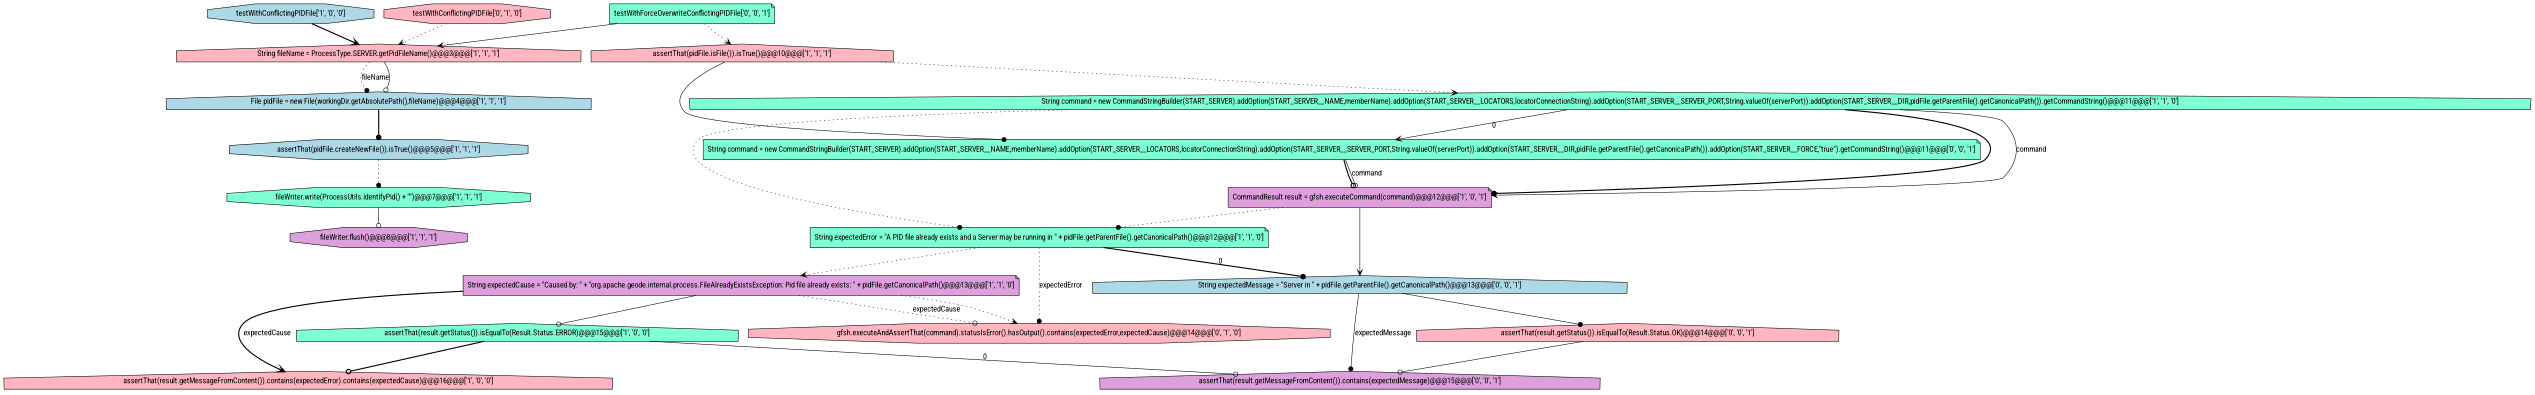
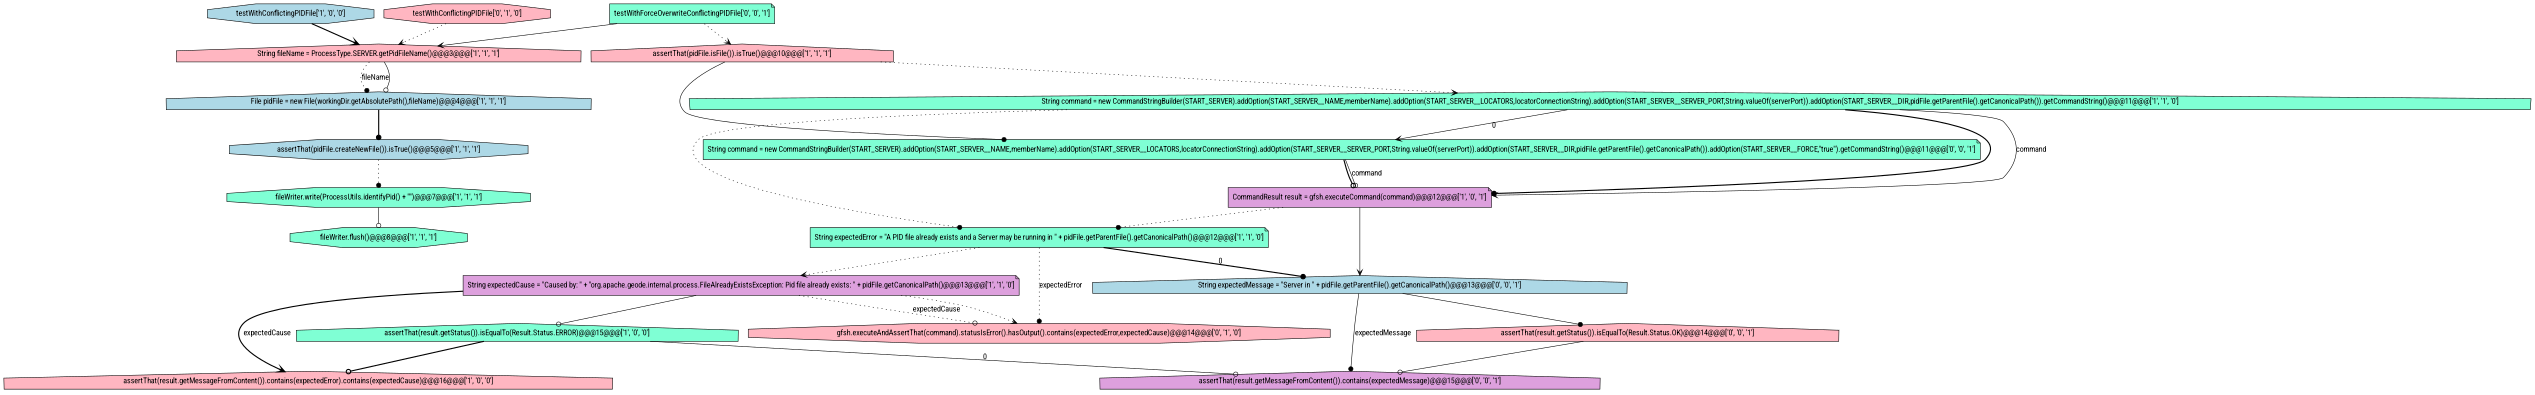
(379, 238) -> (379, 238)
